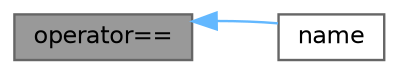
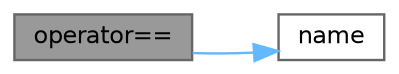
(247, 22) -> (223, 53)
